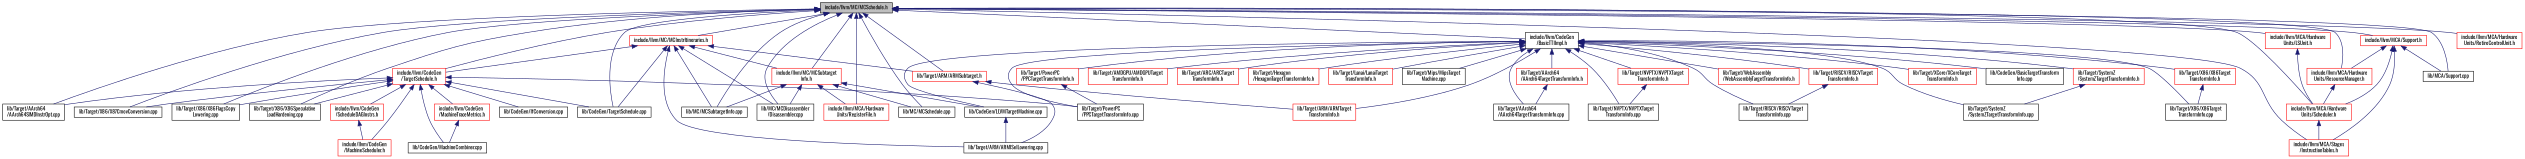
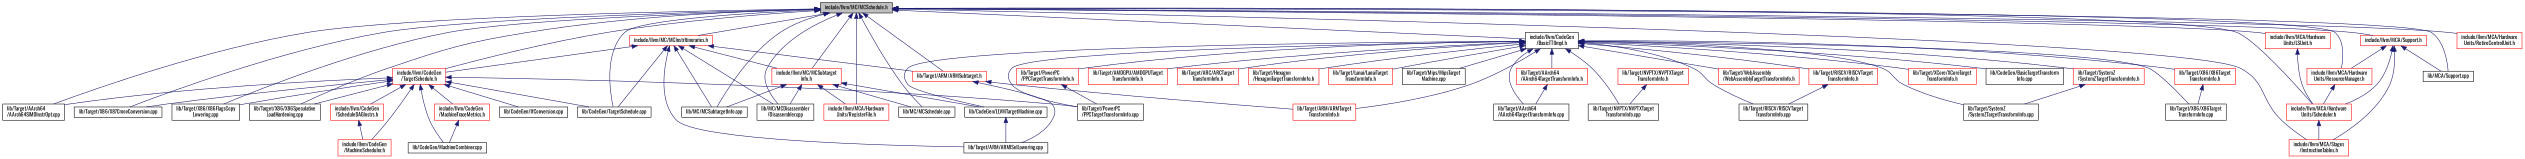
(1605, 59) -> none
